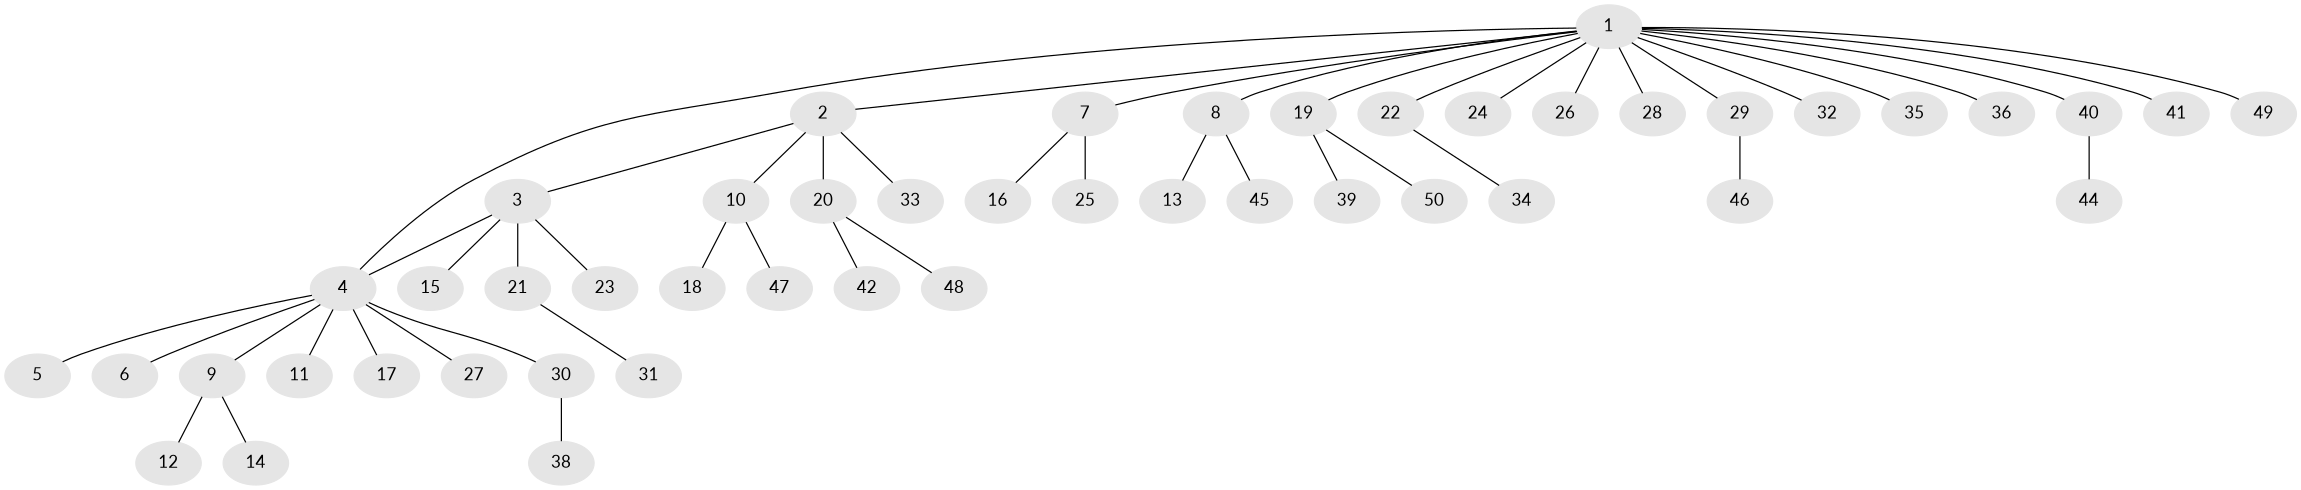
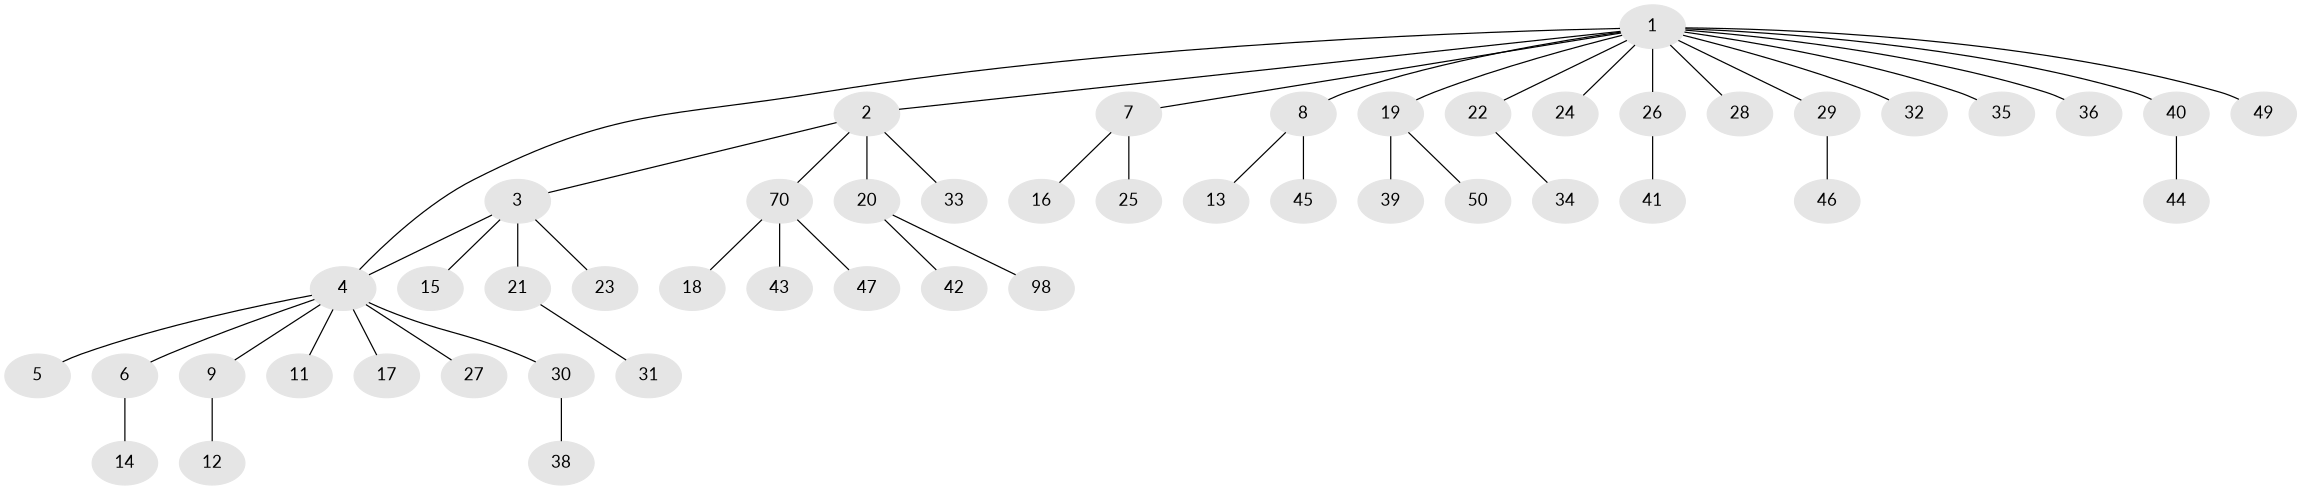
(1899, 47) -> (1653, 158)
(736, 201) -> (780, 201)
none -> (780, 289)
(954, 289) -> (1042, 289)
(234, 420) -> (125, 420)
